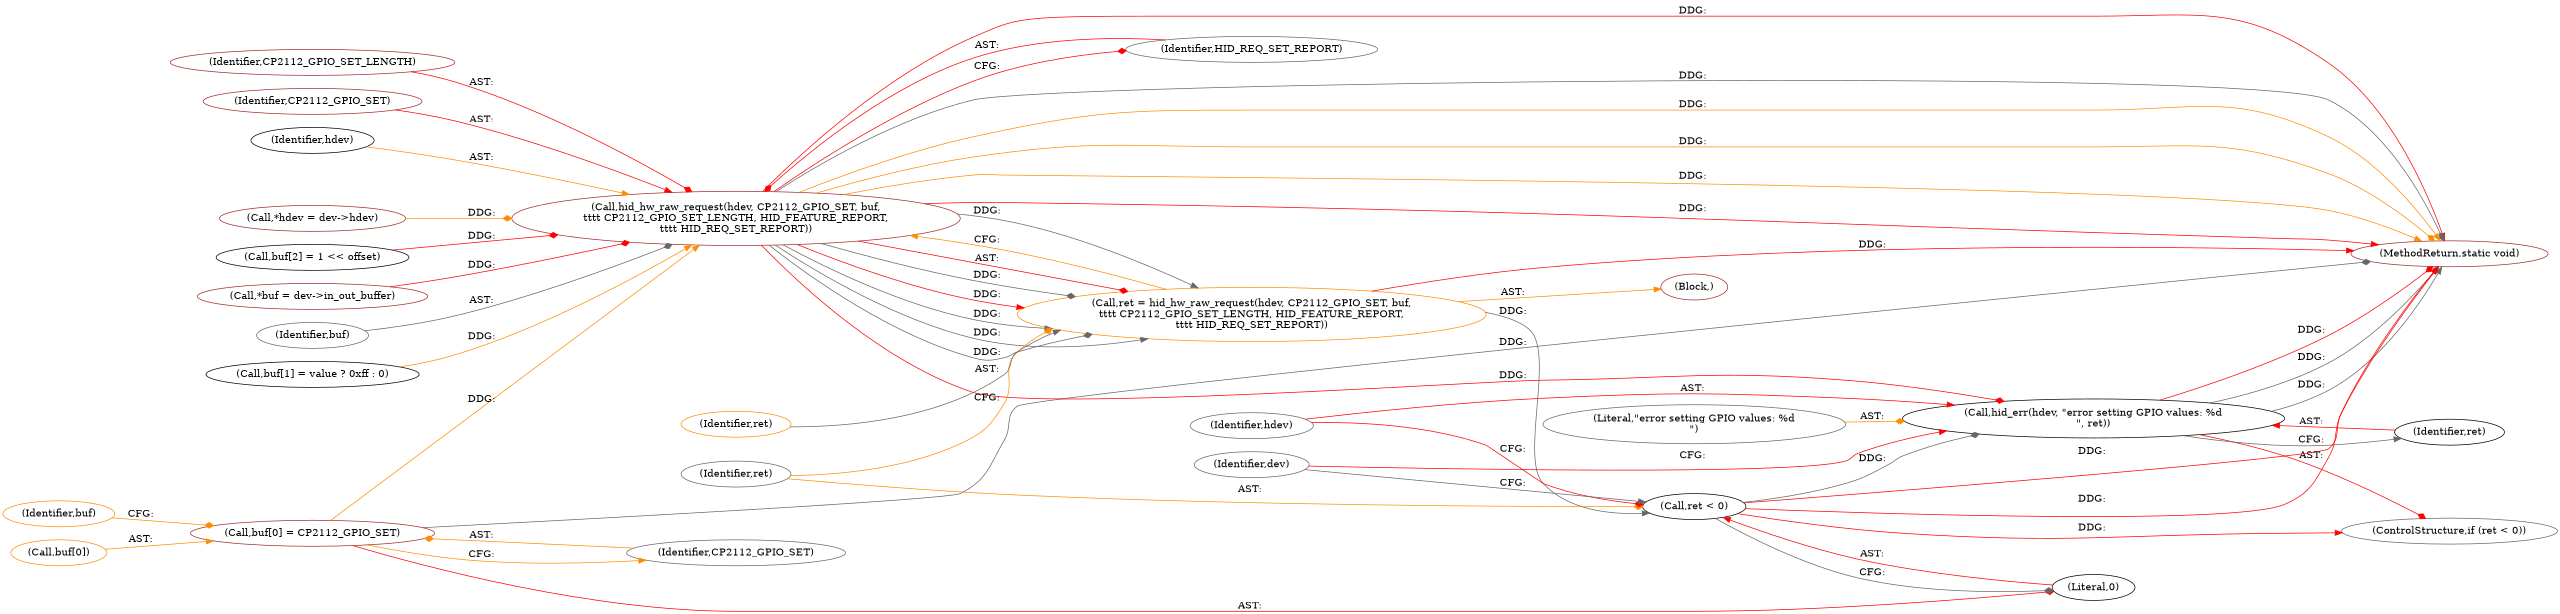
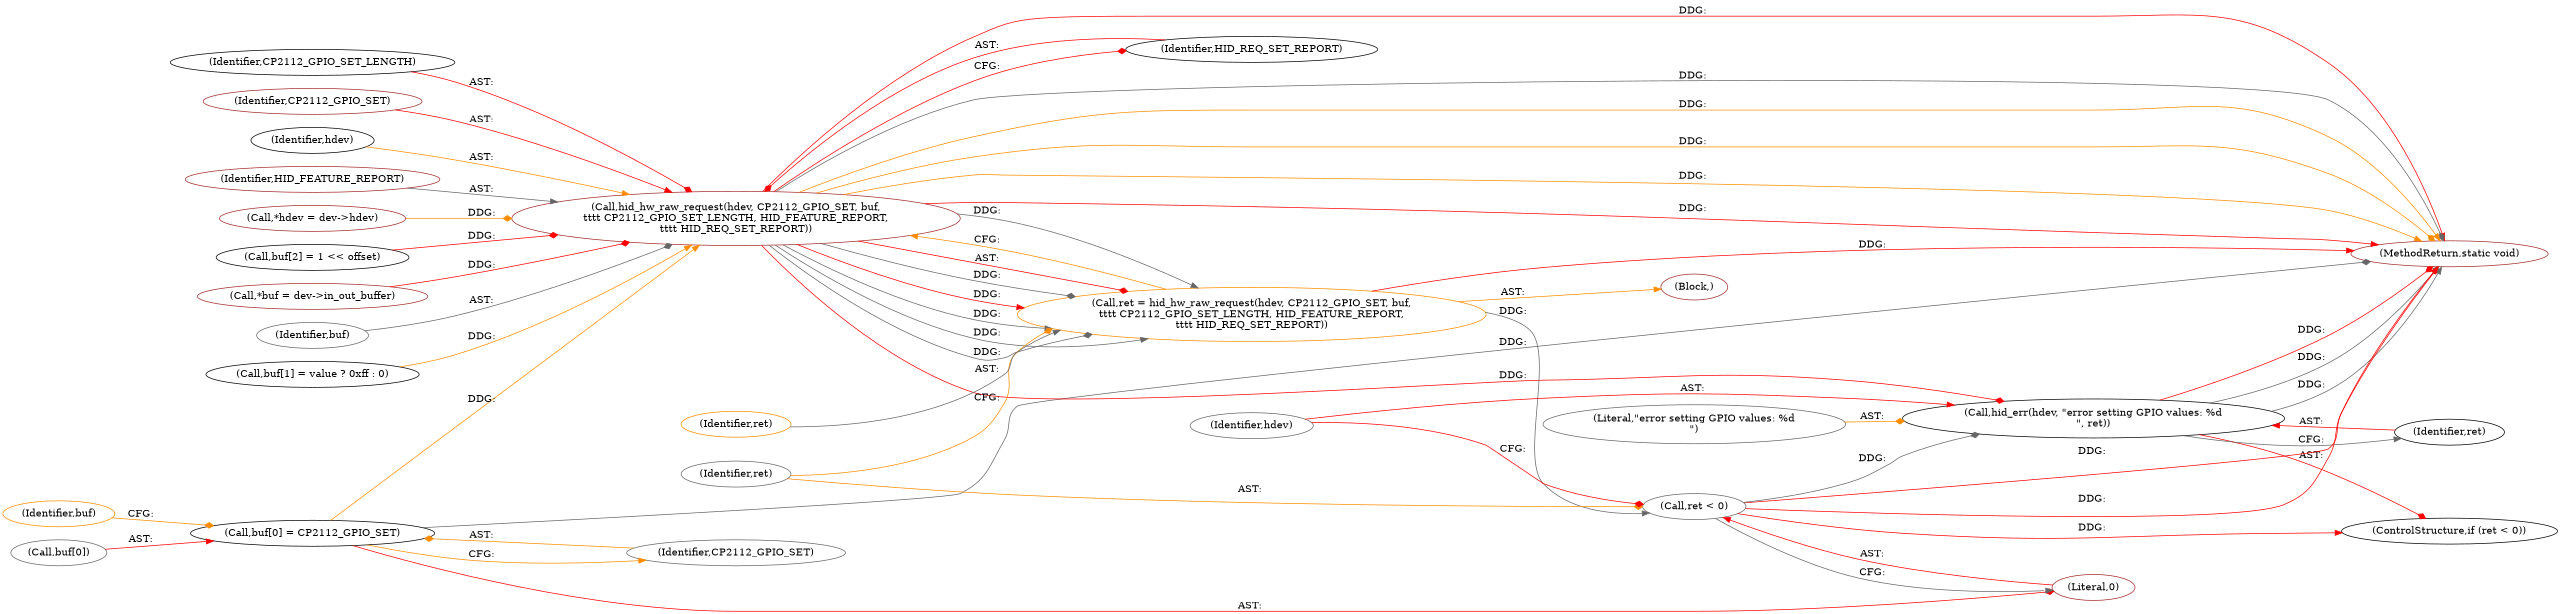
(1252, 49) -> (1252, 49)
(313, 62) -> (313, 62)
none -> (313, 179)
(1252, 465) -> none
(1694, 507) -> (1694, 507)
(2450, 531) -> (2450, 531)
(313, 533) -> (313, 533)
(156, 545) -> (156, 545)
(59, 553) -> (59, 553)
(1874, 581) -> (1874, 581)
(2094, 587) -> (2094, 587)
